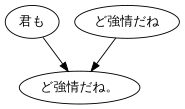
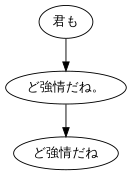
(106, 51) -> (66, 116)
